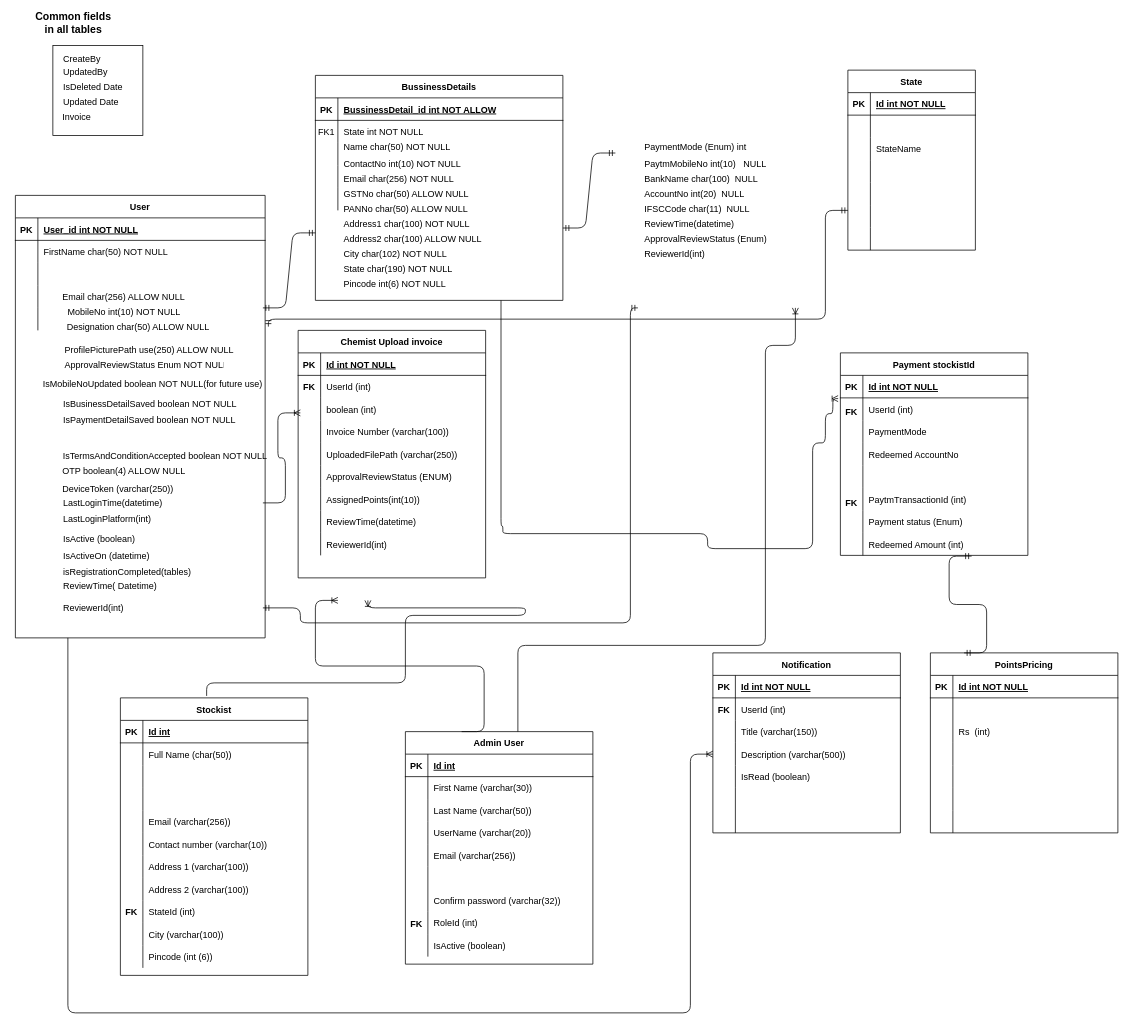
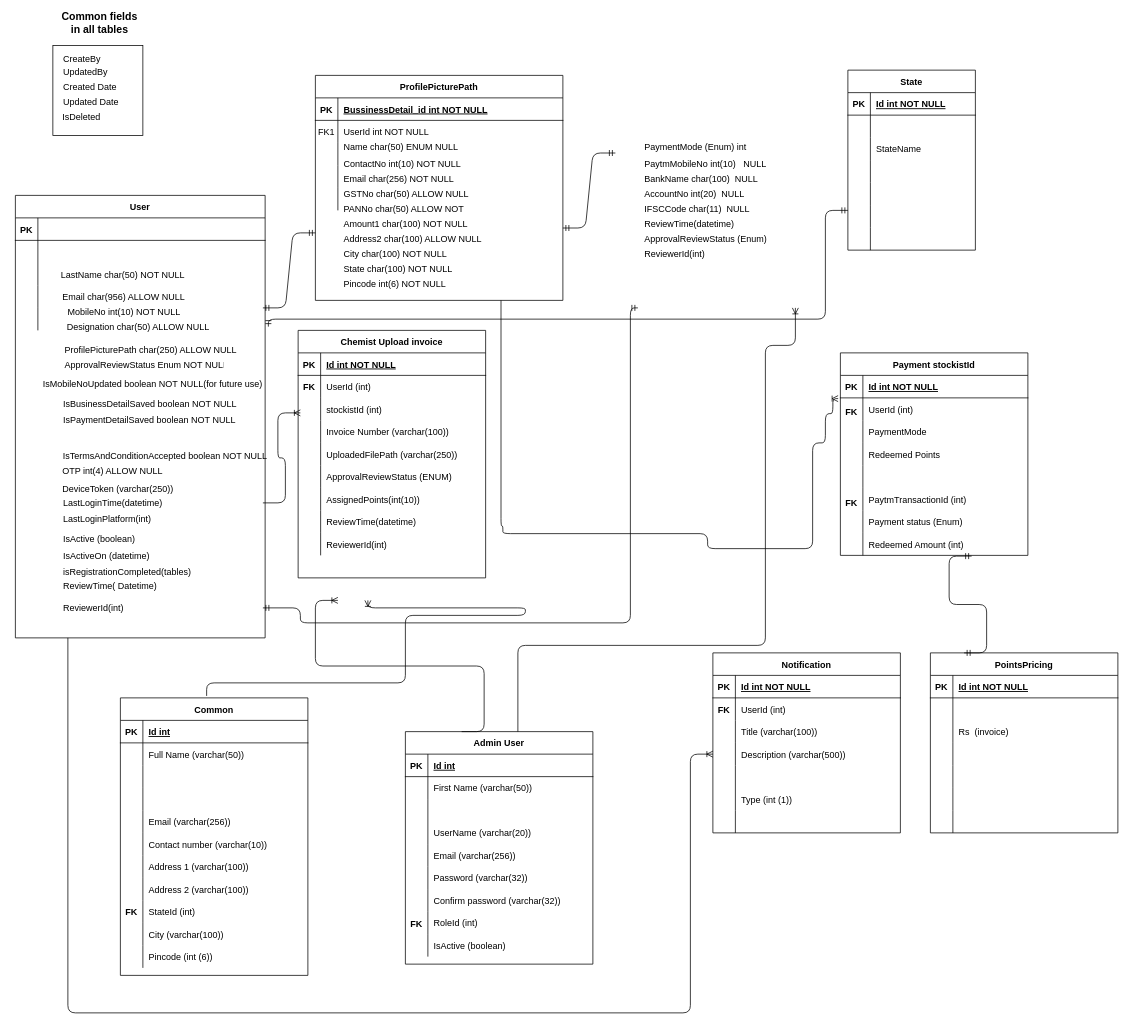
(74, 23) -> (100, 23)
(96, 87) -> (92, 87)
(439, 87) -> (439, 87)
(416, 110) -> (413, 110)
(79, 117) -> (84, 117)
(384, 132) -> (387, 132)
(395, 147) -> (398, 147)
(403, 209) -> (400, 209)
(408, 224) -> (406, 224)
(152, 229) -> none
(152, 252) -> none
(397, 254) -> (397, 254)
(400, 269) -> (400, 269)
none -> (138, 274)
(122, 297) -> (122, 297)
(153, 350) -> (156, 350)
(356, 410) -> (363, 410)
(913, 455) -> (904, 455)
(121, 471) -> (110, 471)
(214, 710) -> (214, 710)
(788, 732) -> (788, 732)
(979, 732) -> (988, 732)
(194, 755) -> (202, 755)
(818, 777) -> none
(490, 788) -> (490, 788)
none -> (818, 799)
(510, 810) -> none
none -> (510, 878)
